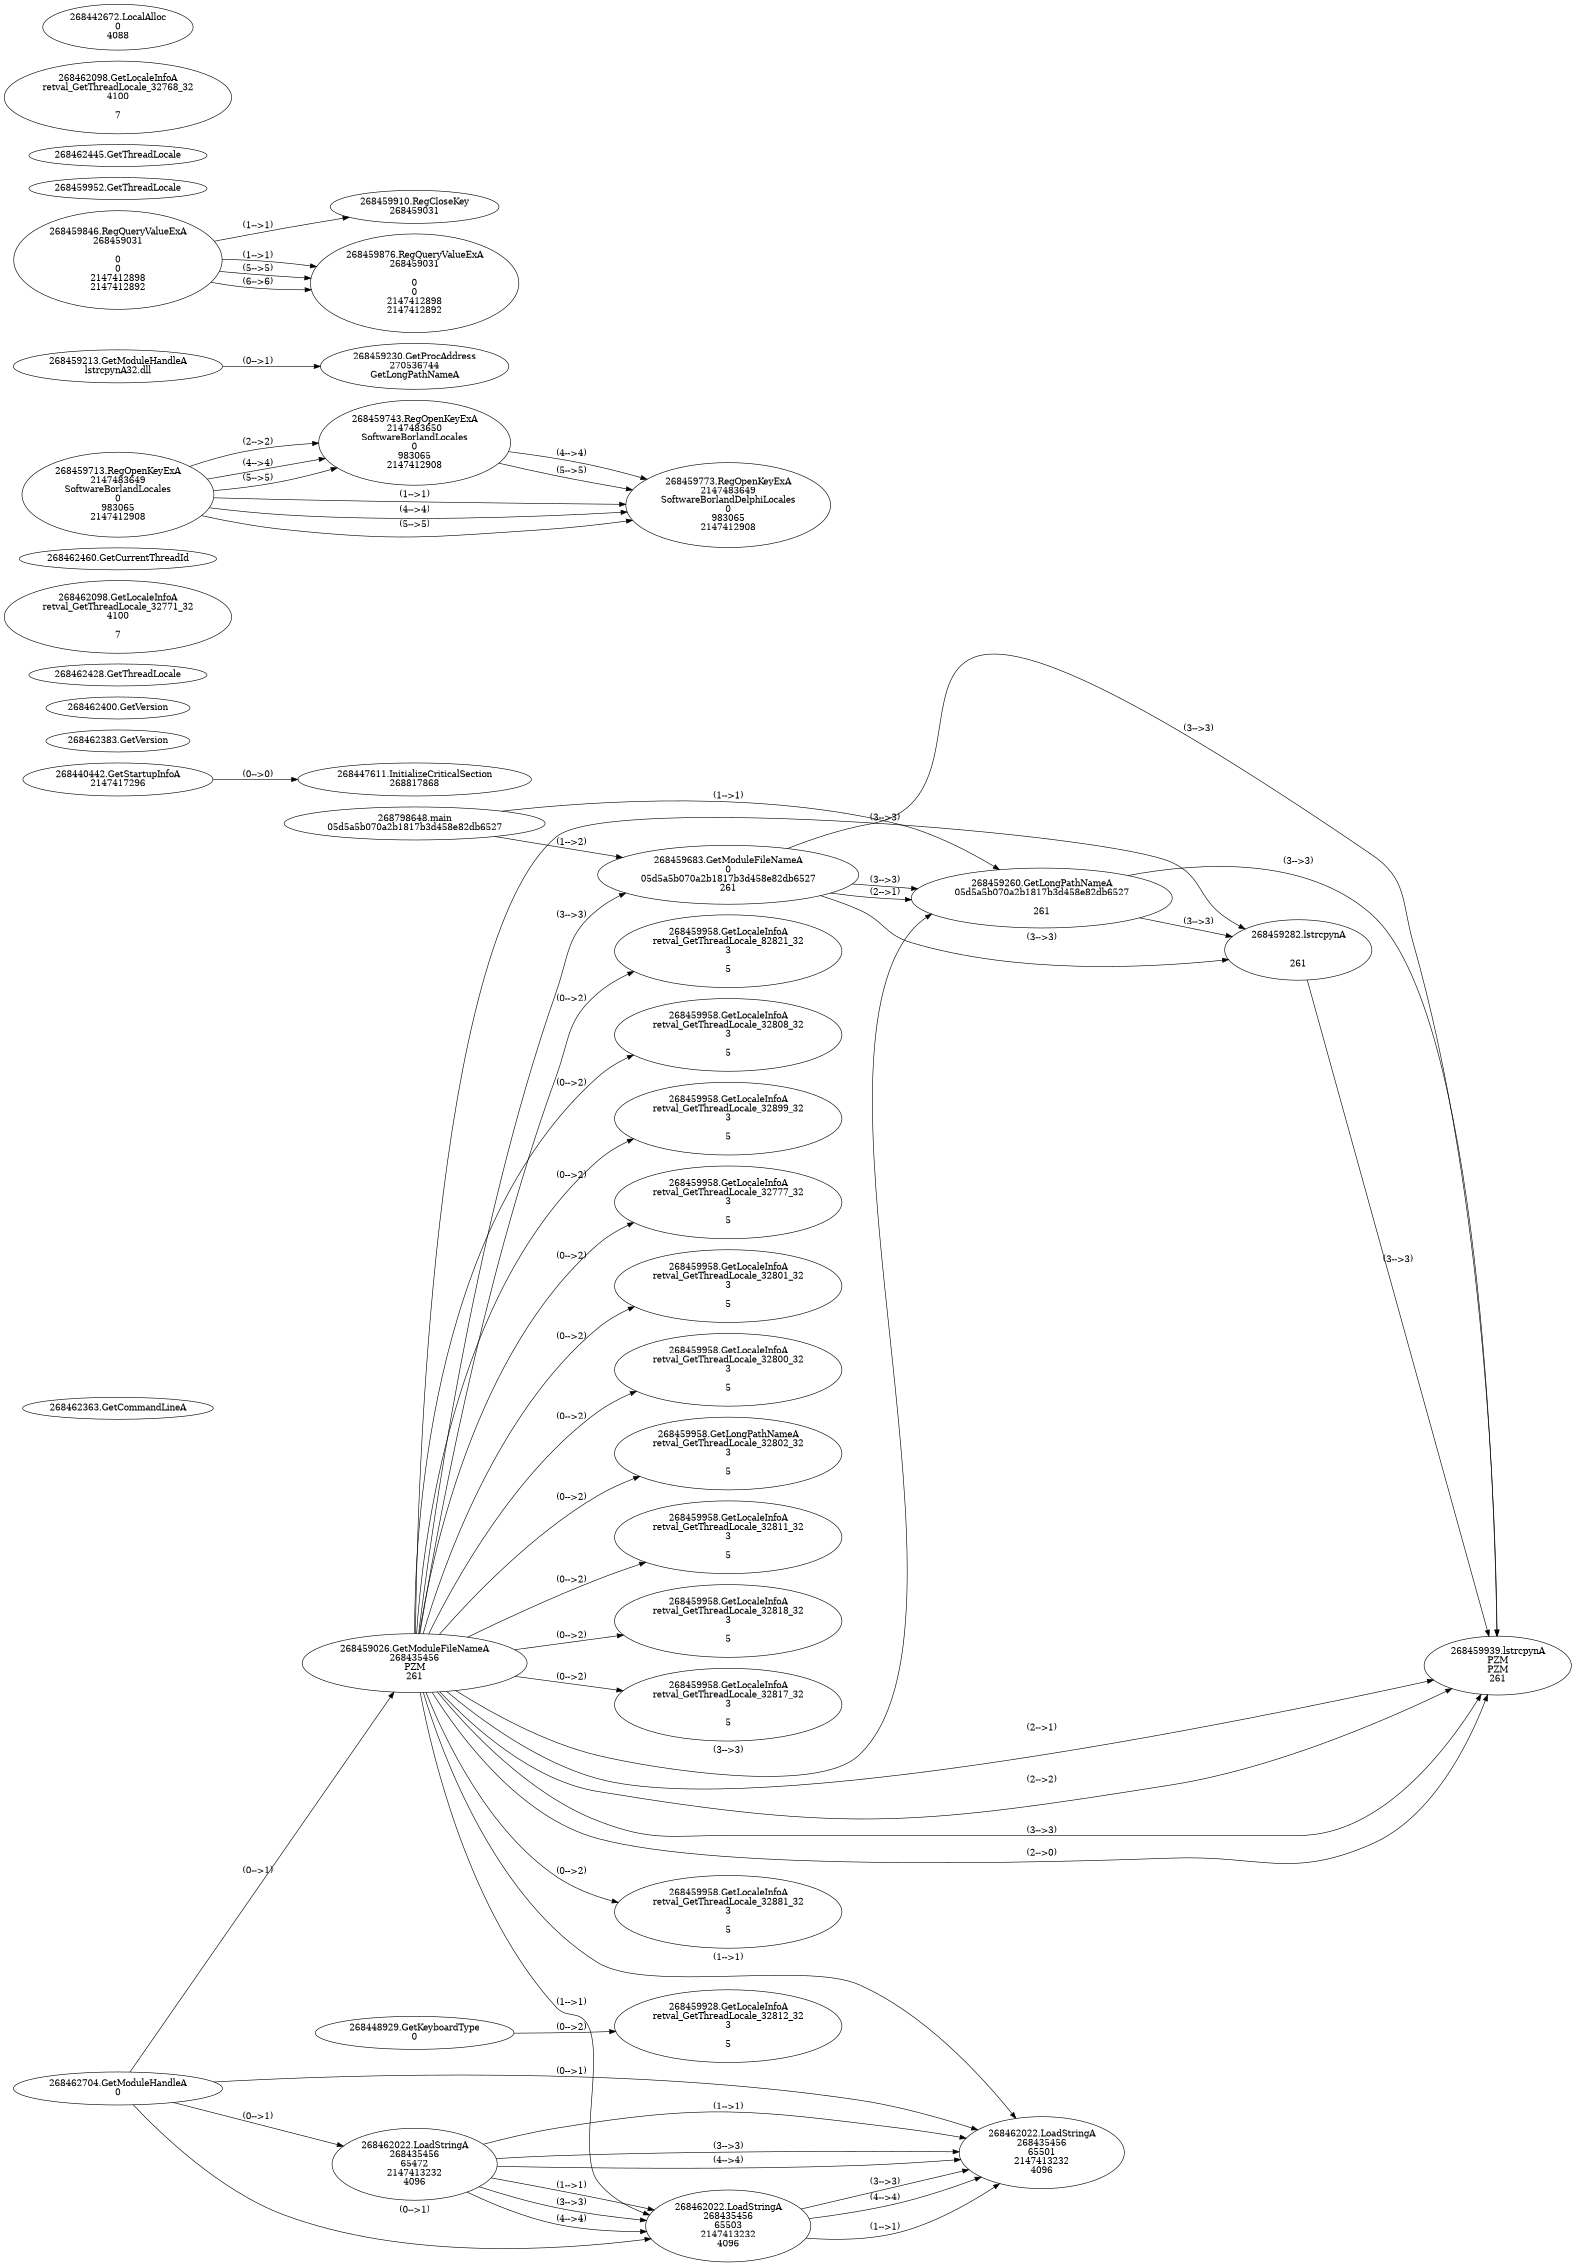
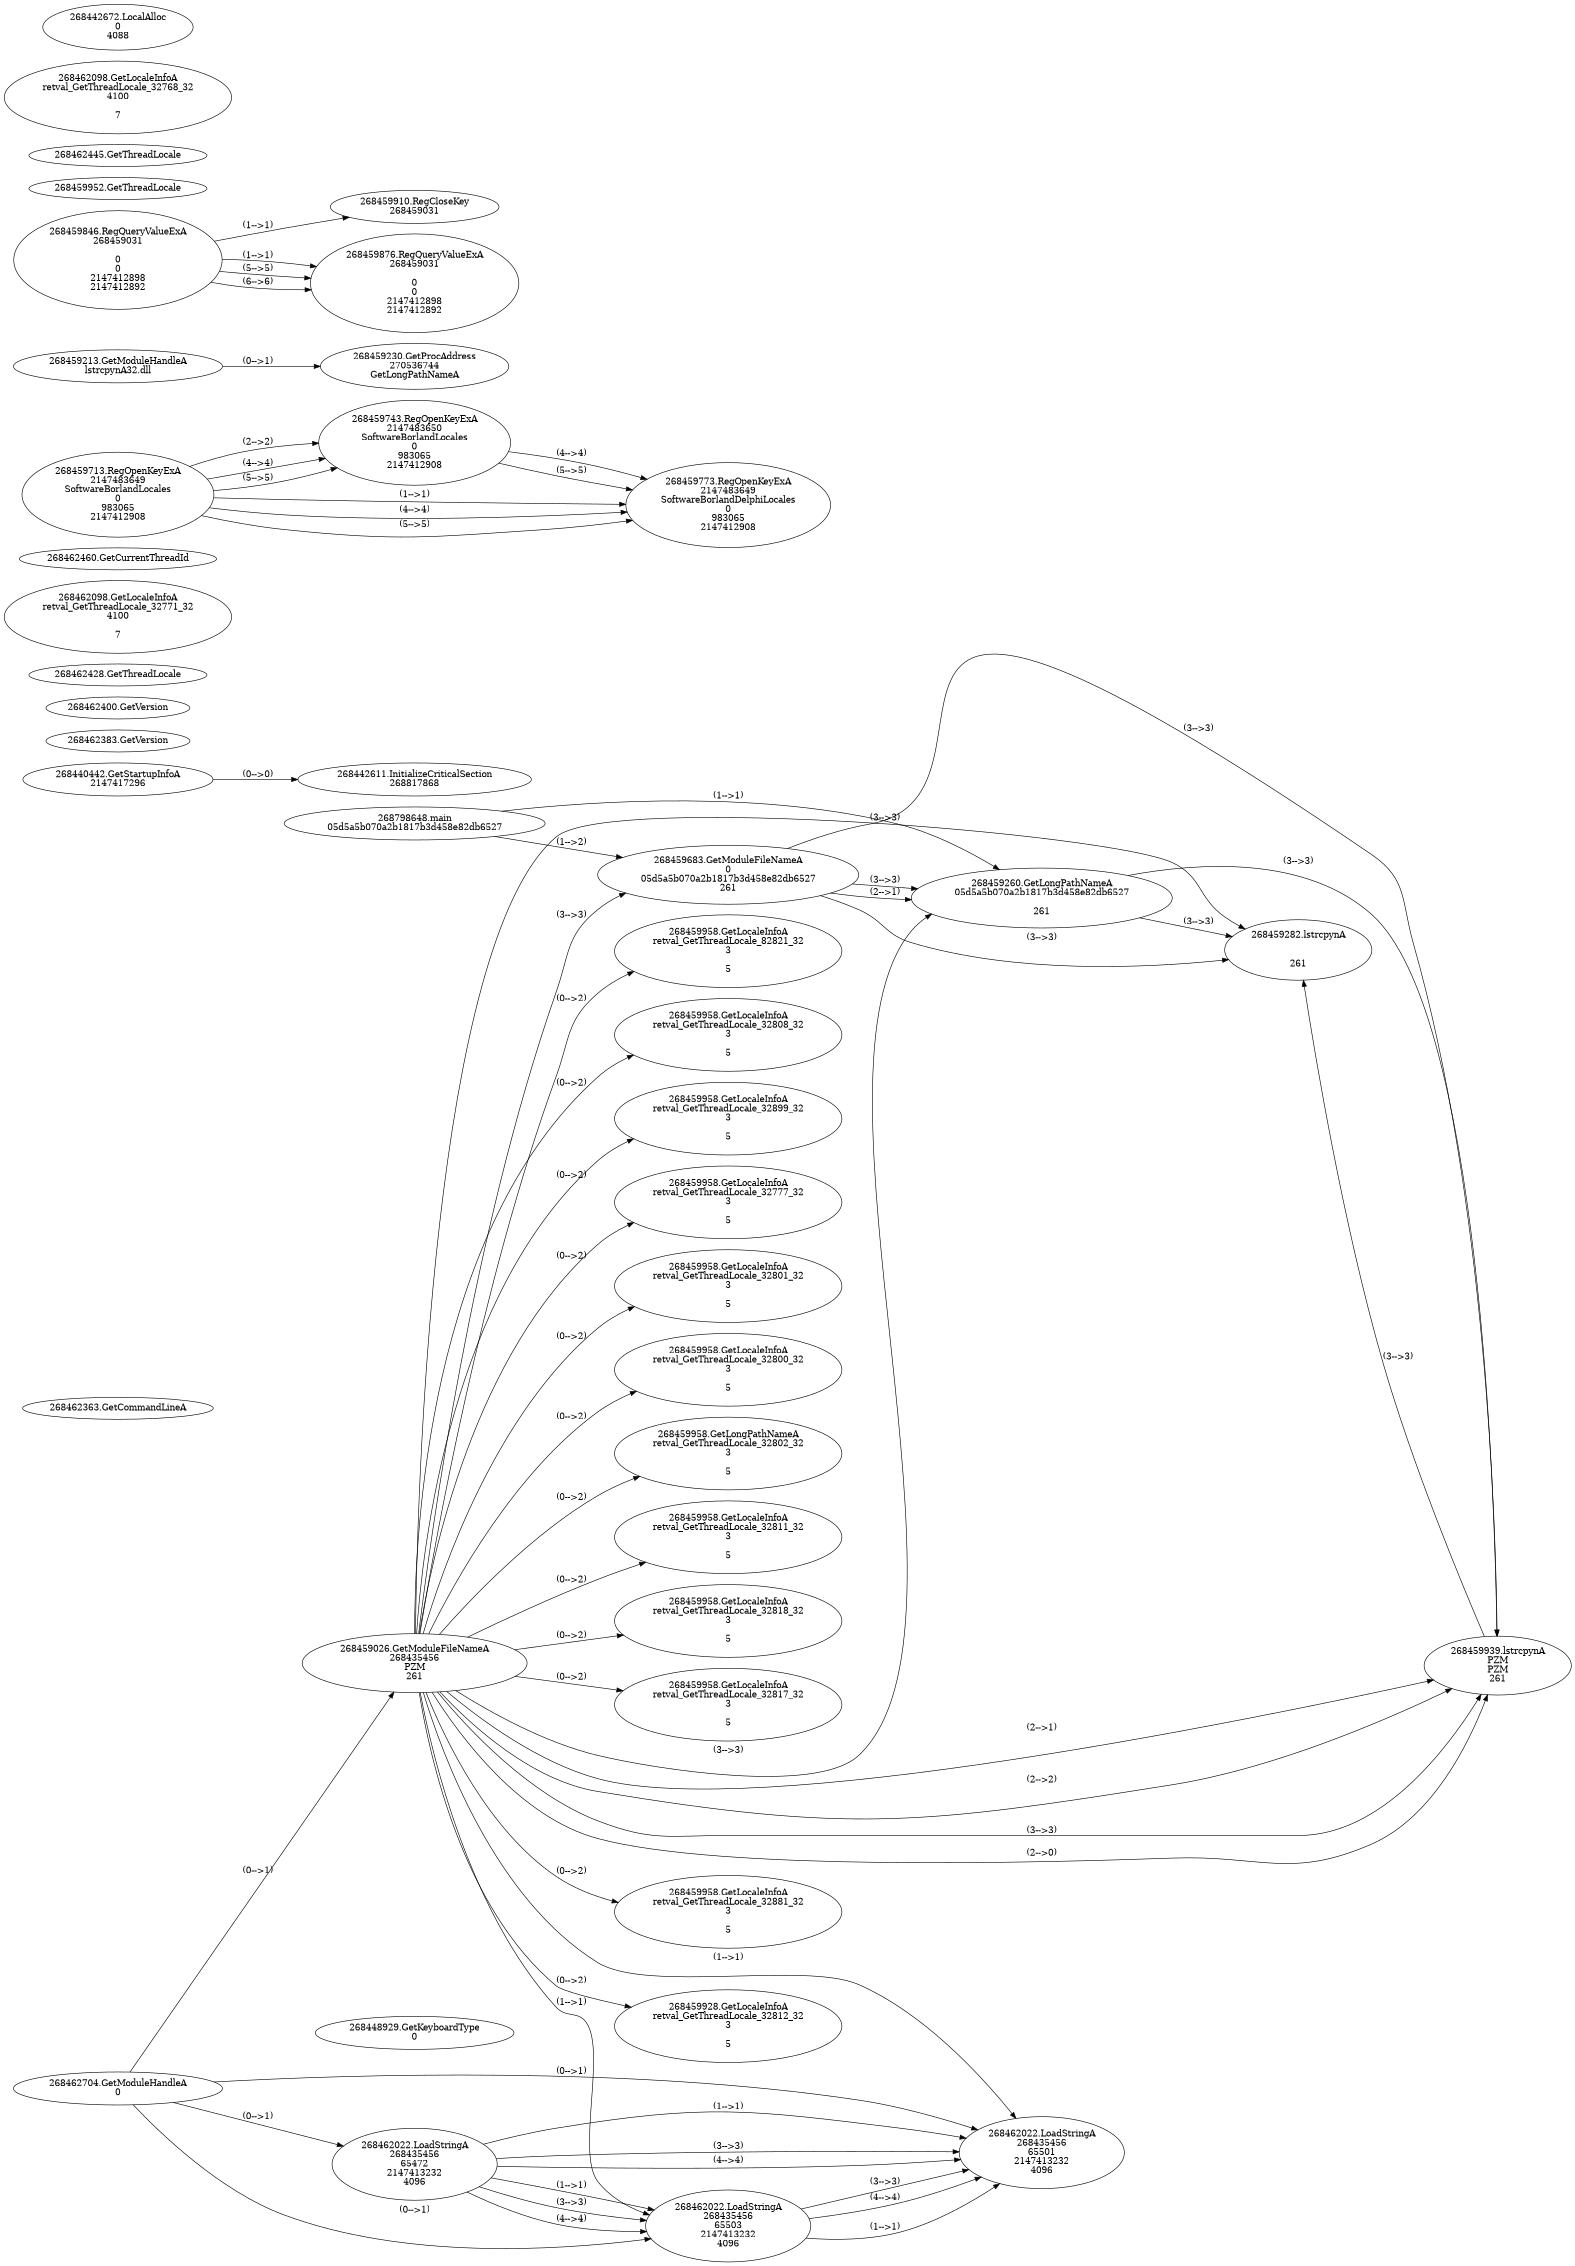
(415, 779) -> (415, 779)
(1397, 1305) -> (1371, 1318)
(562, 2033) -> (505, 1927)
